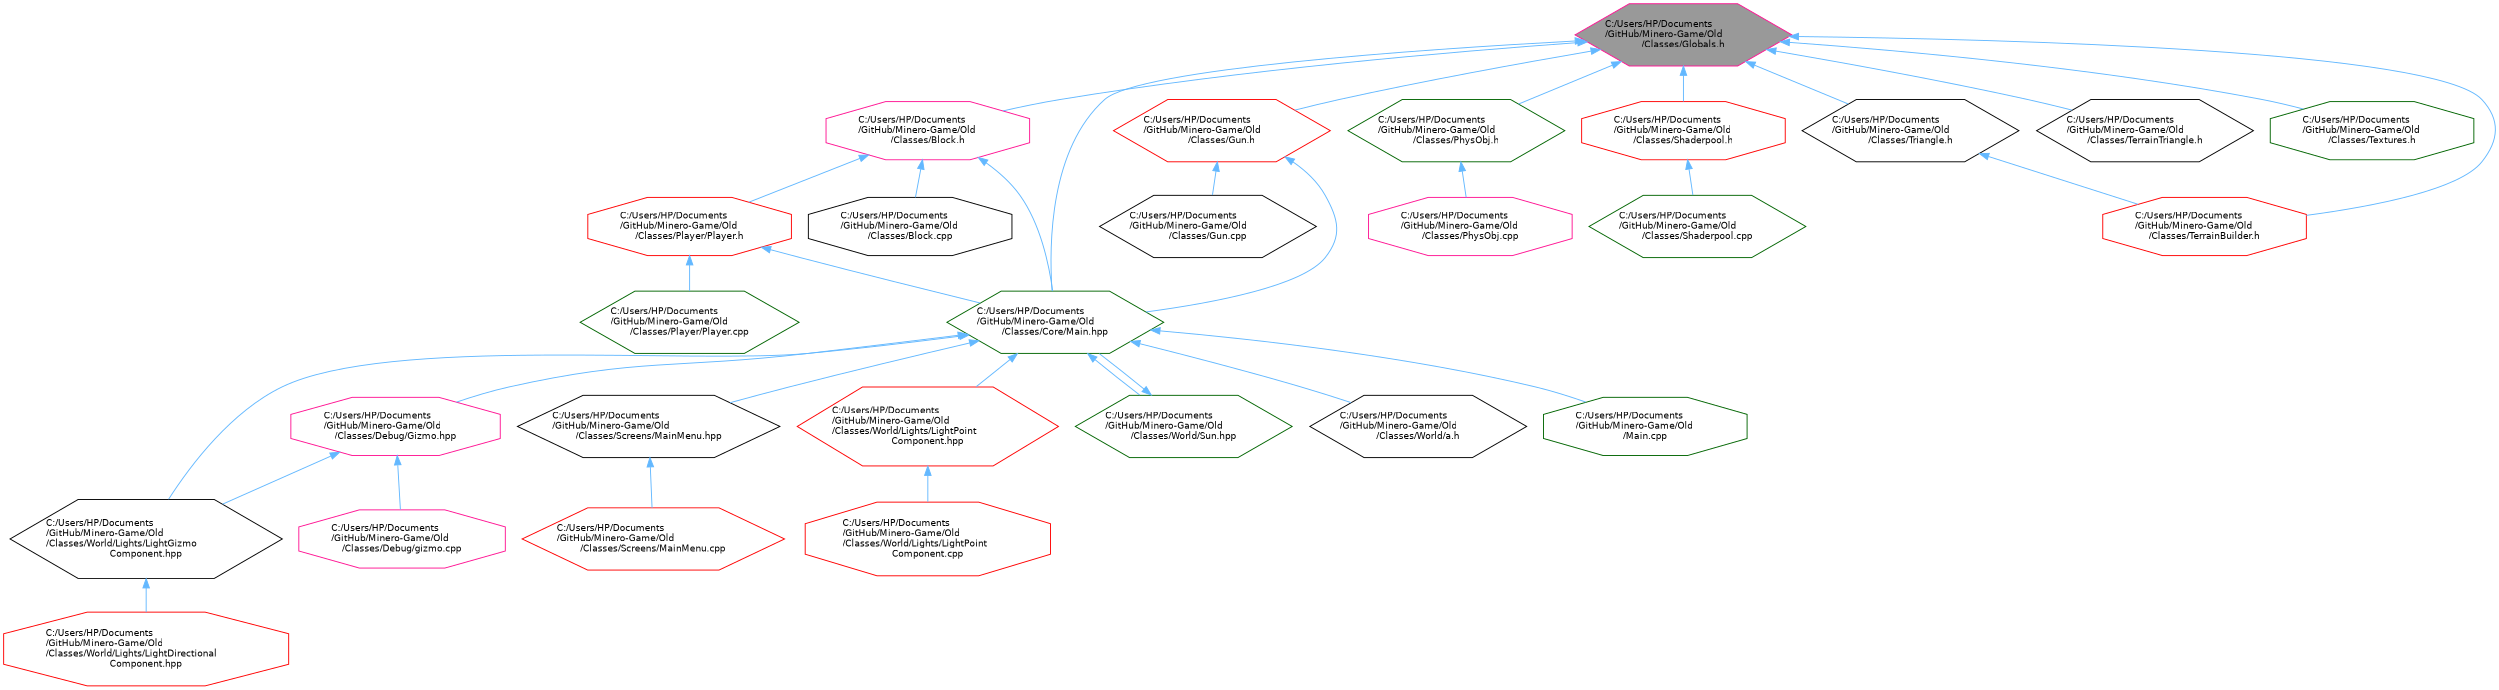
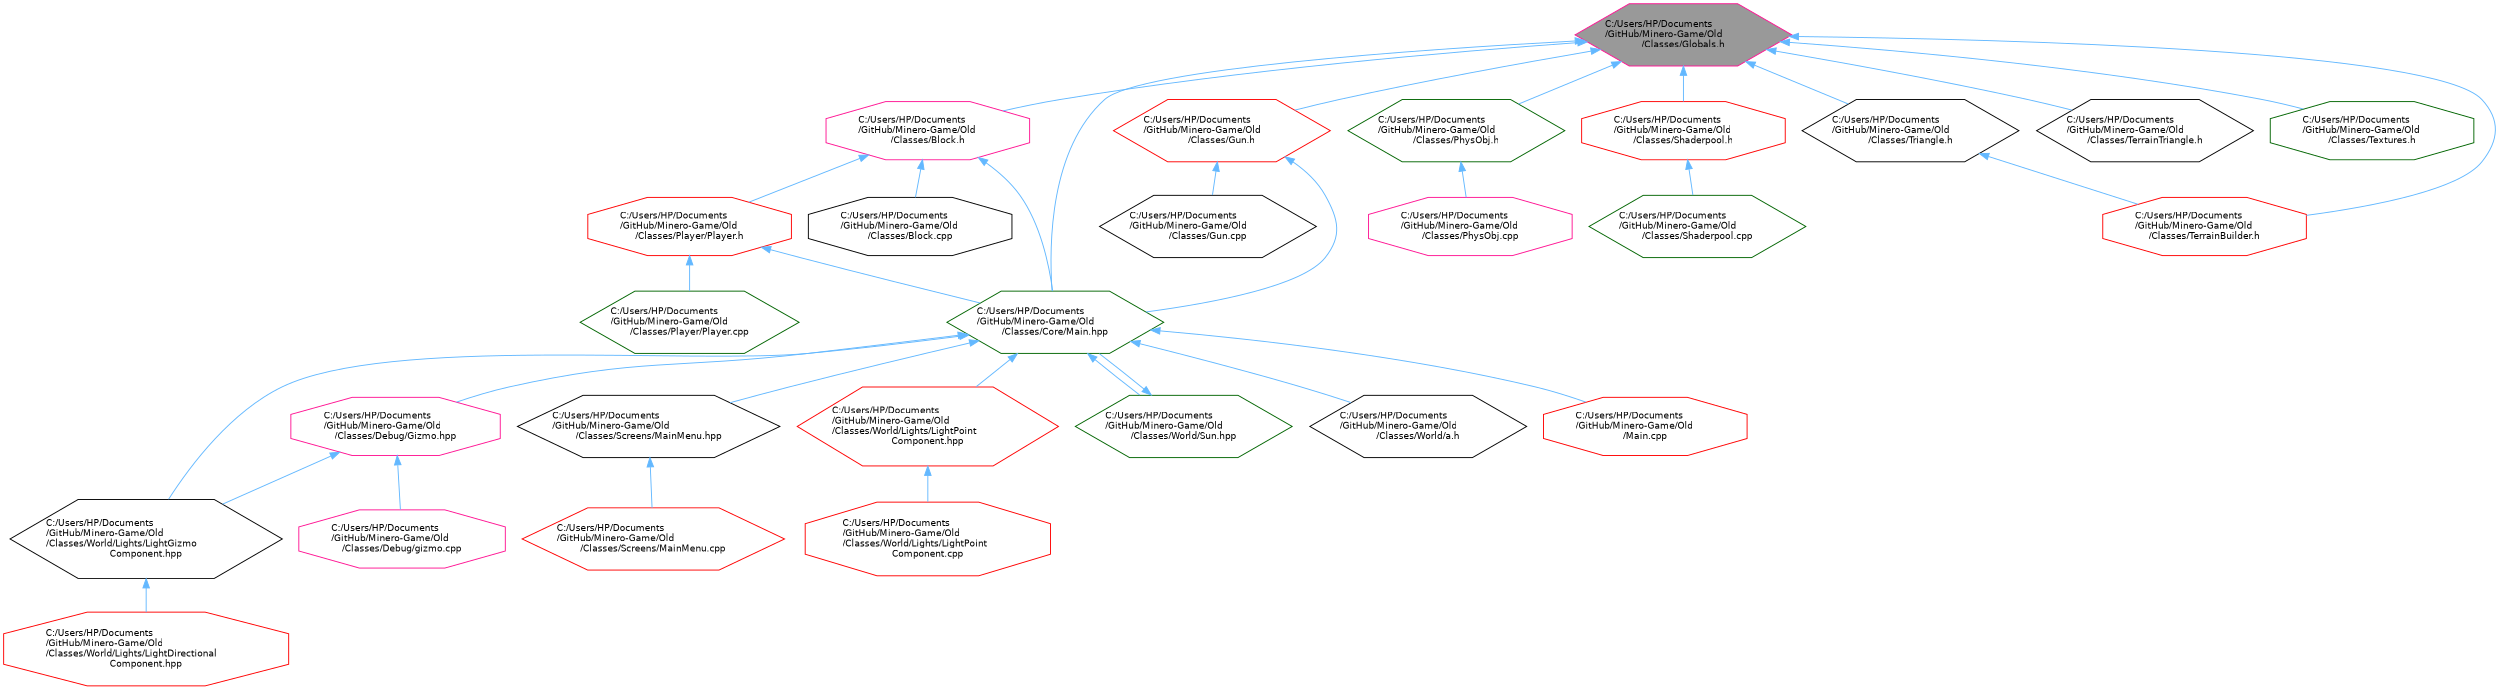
(1645, 426) -> (1645, 426)
